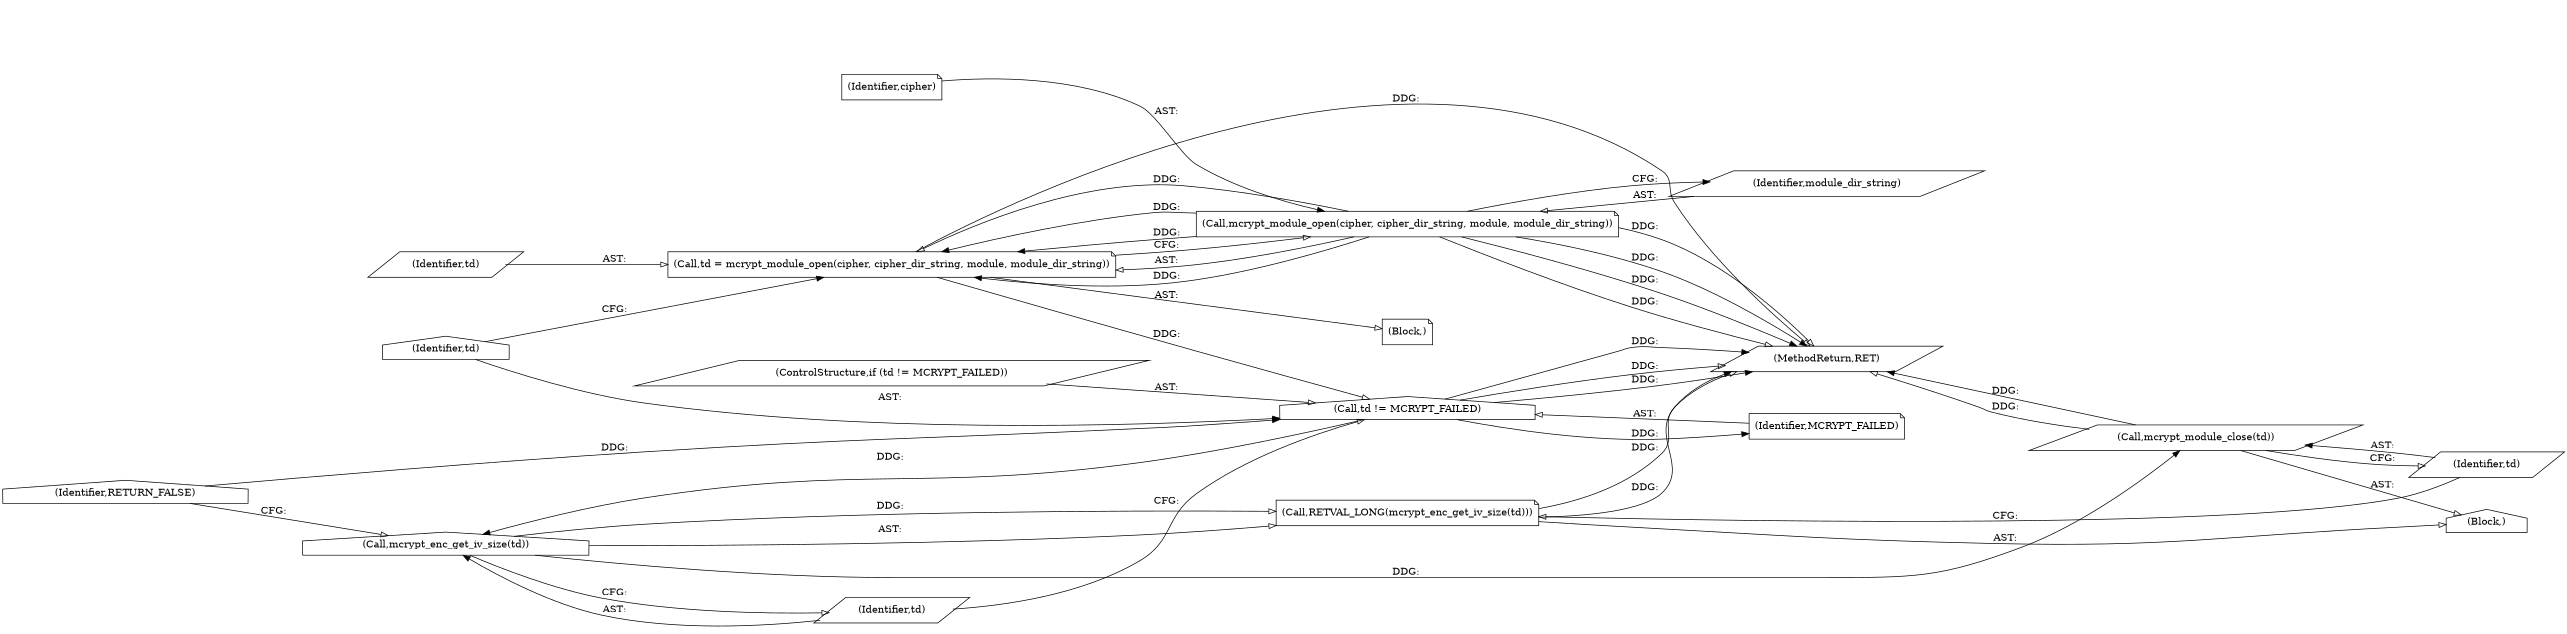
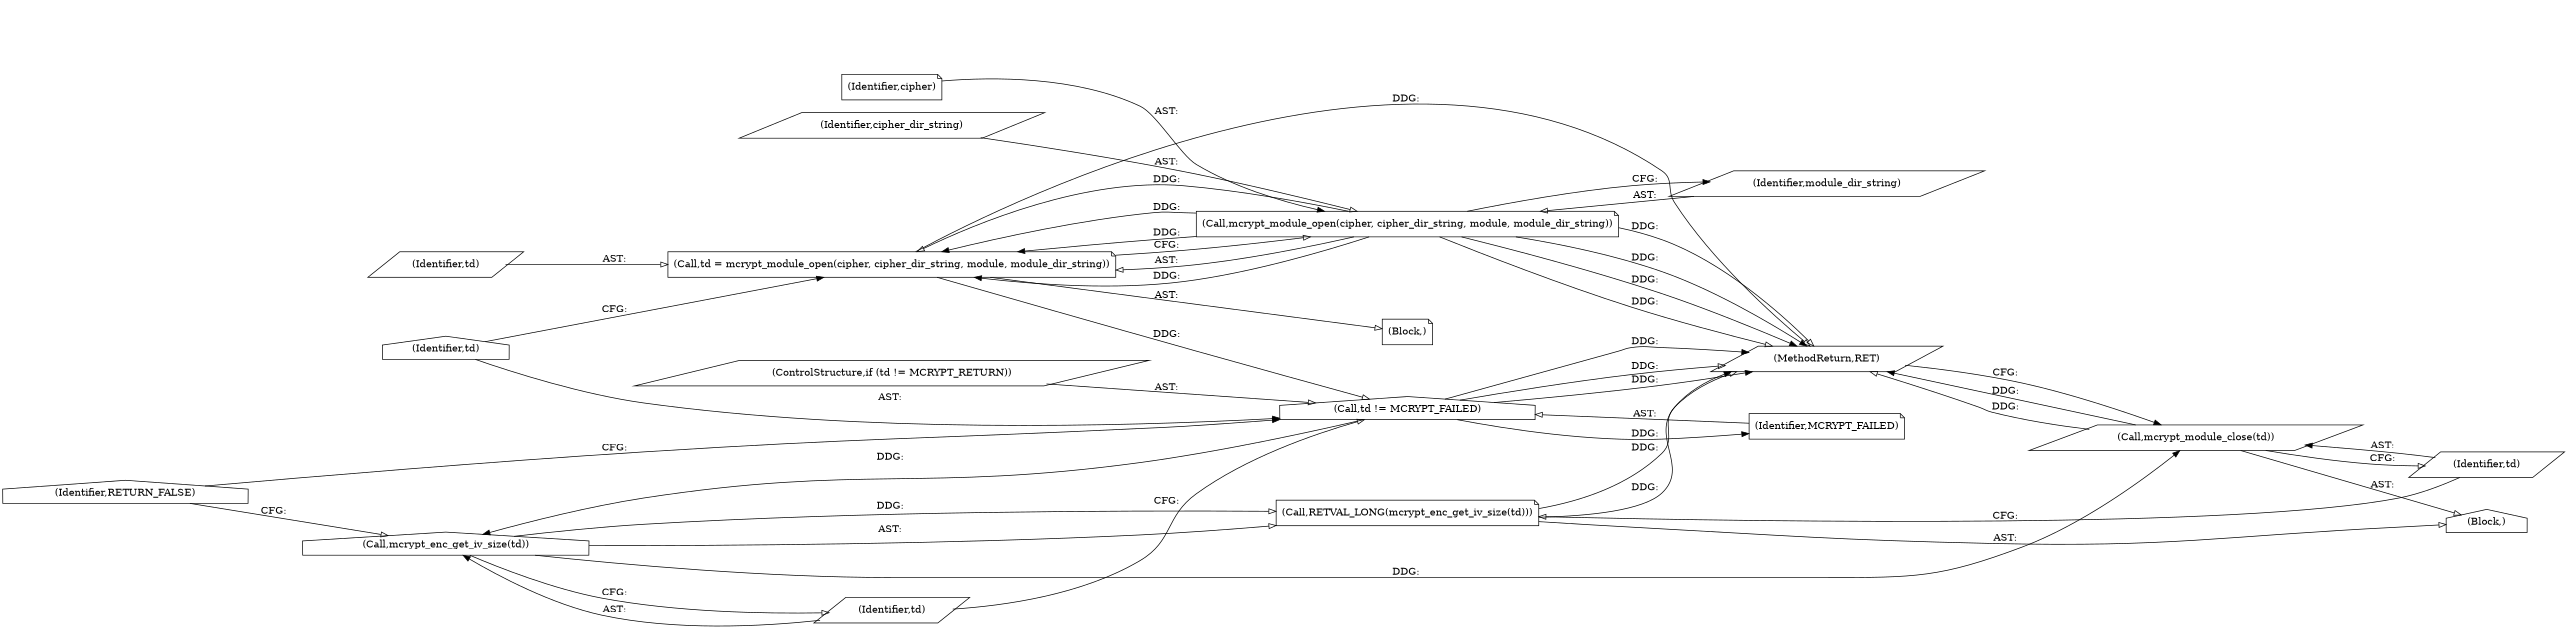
none -> (892, 125)
(892, 373) -> (892, 373)
none -> (2032, 385)
(616, 448) -> (616, 448)
